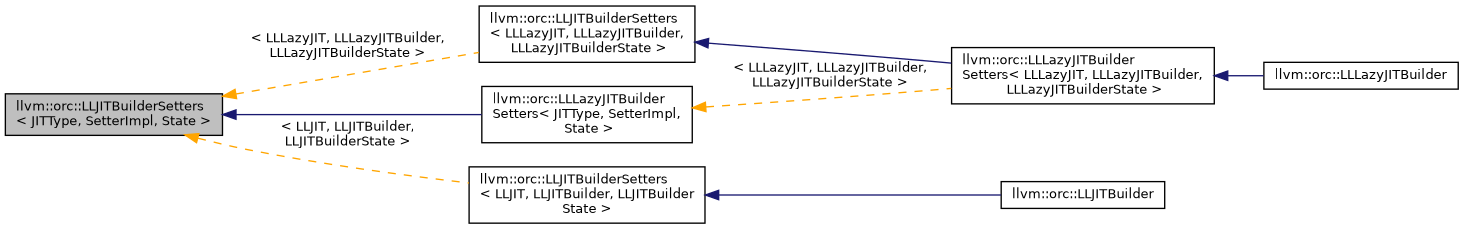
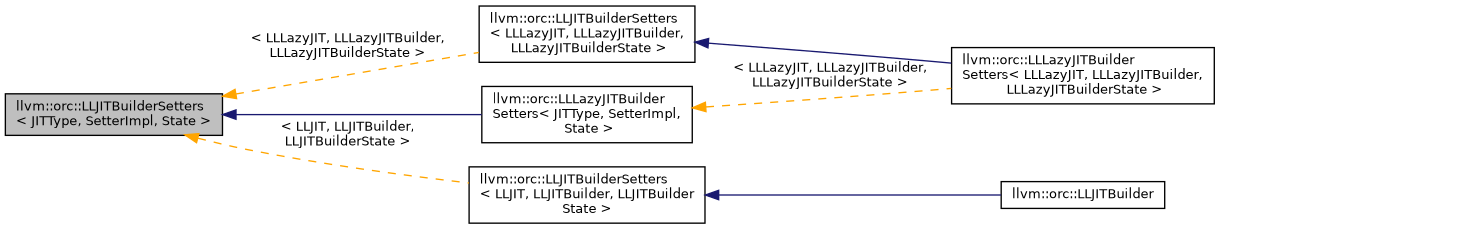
(1361, 76) -> none
